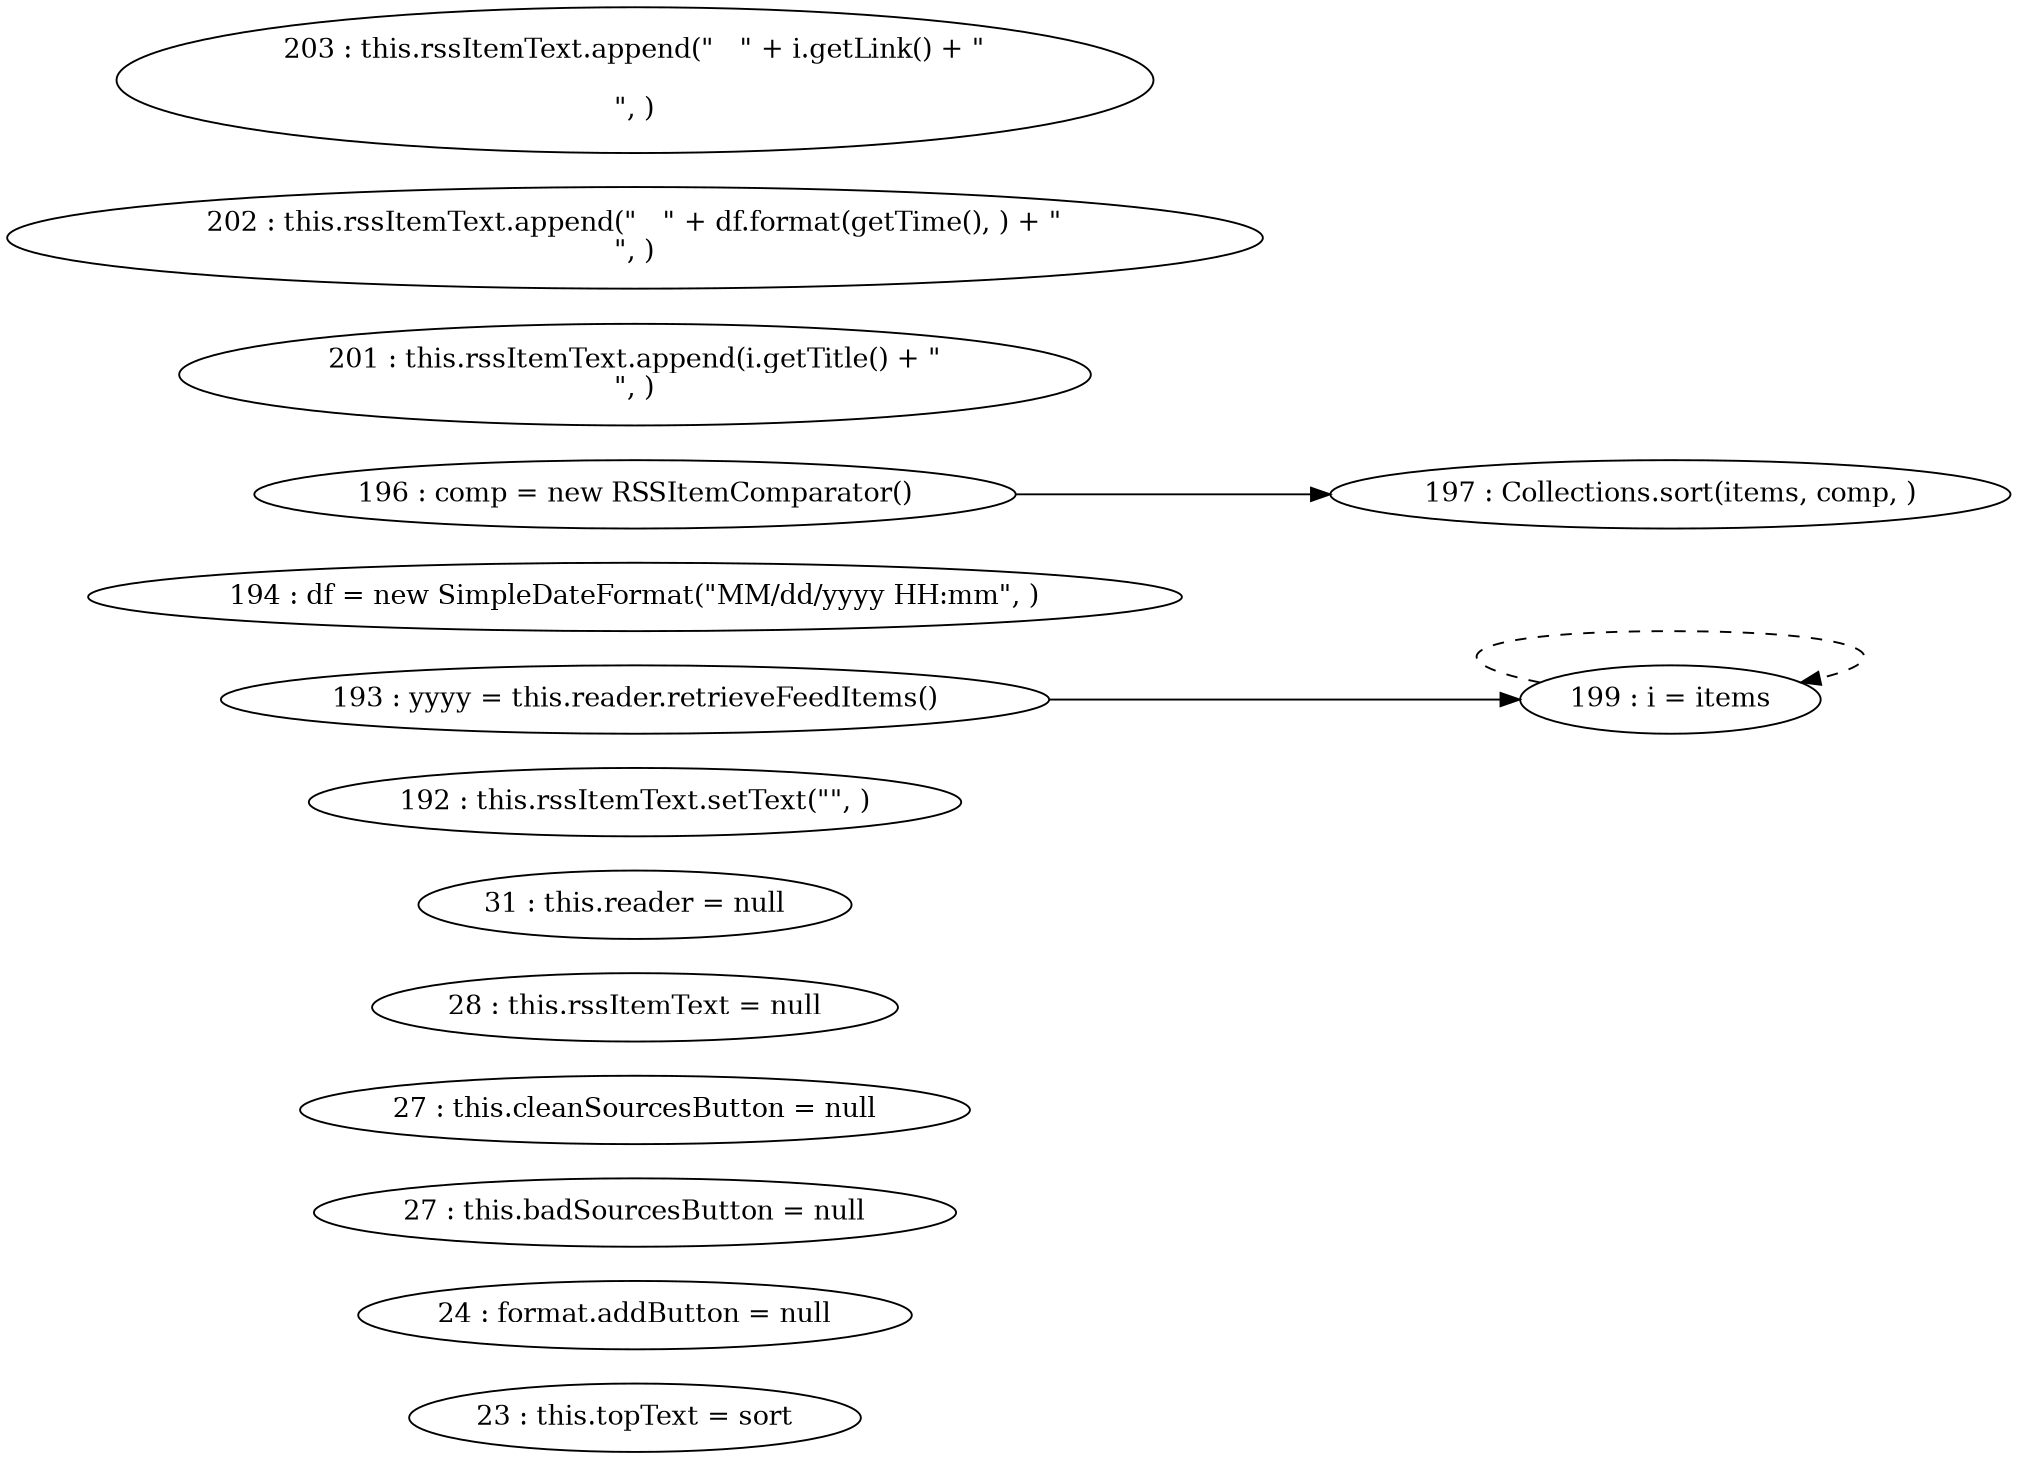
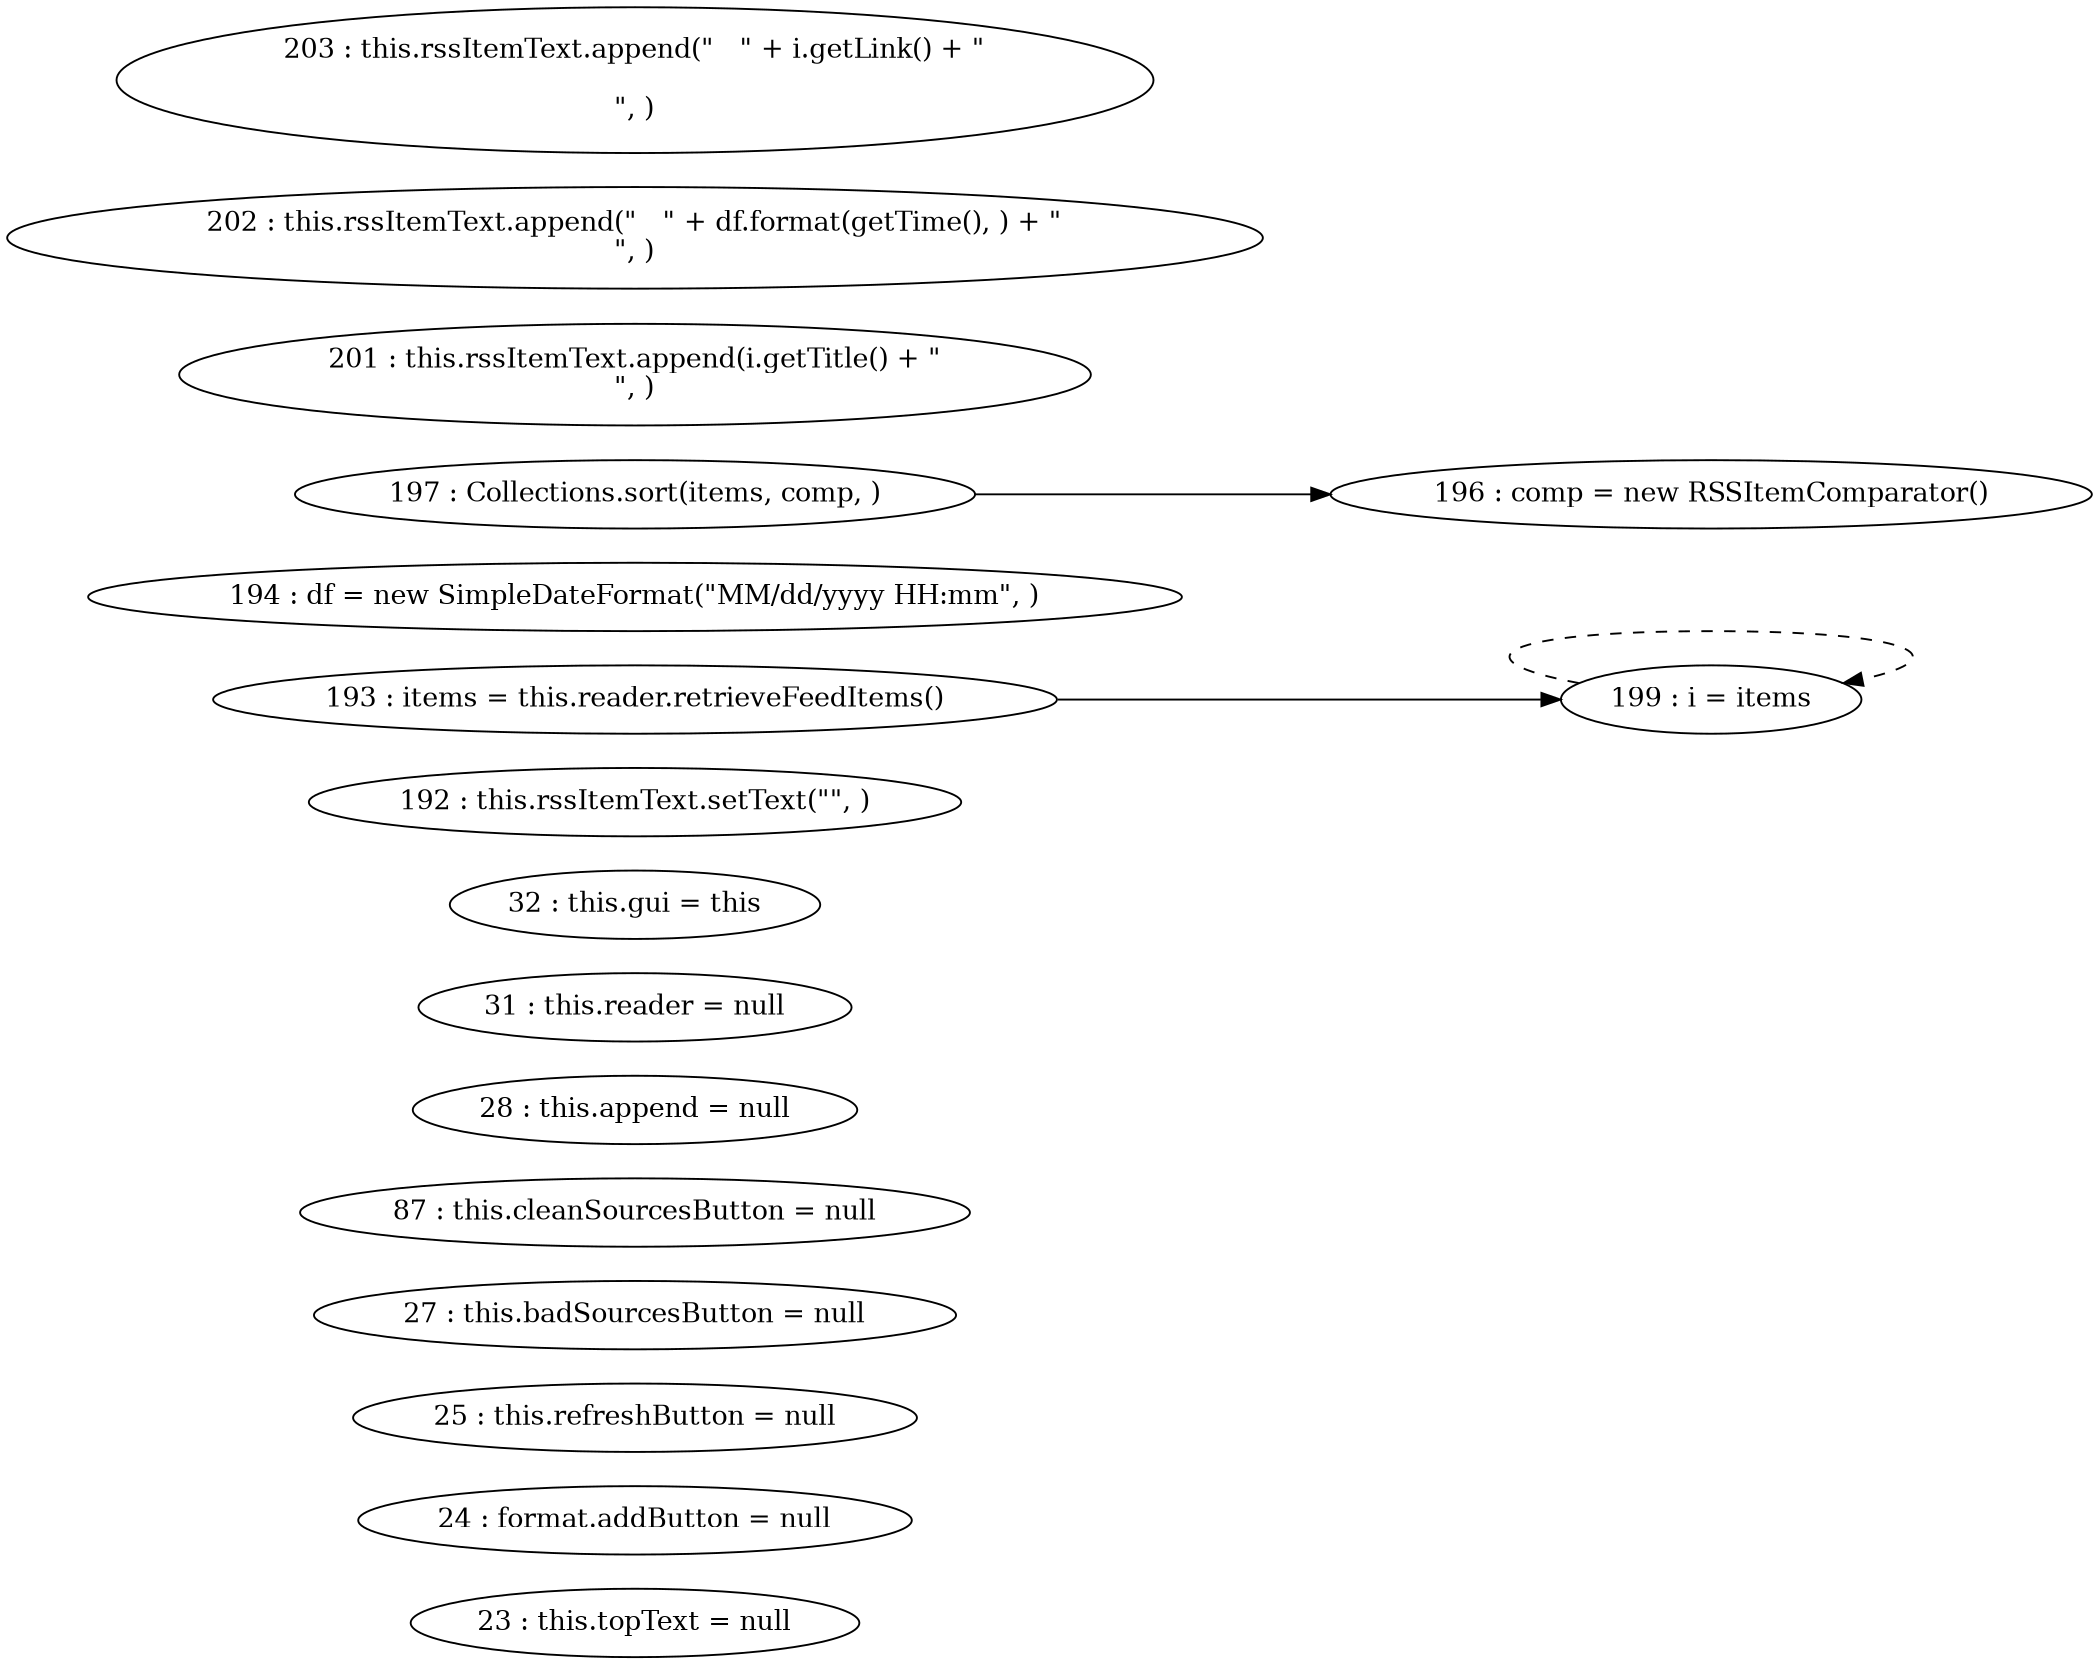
(1163, 494) -> (1143, 494)
(635, 700) -> (635, 700)
none -> (635, 905)
(635, 1007) -> (635, 1110)
(635, 1110) -> (635, 1213)
none -> (635, 1418)
(635, 1418) -> (635, 1623)
